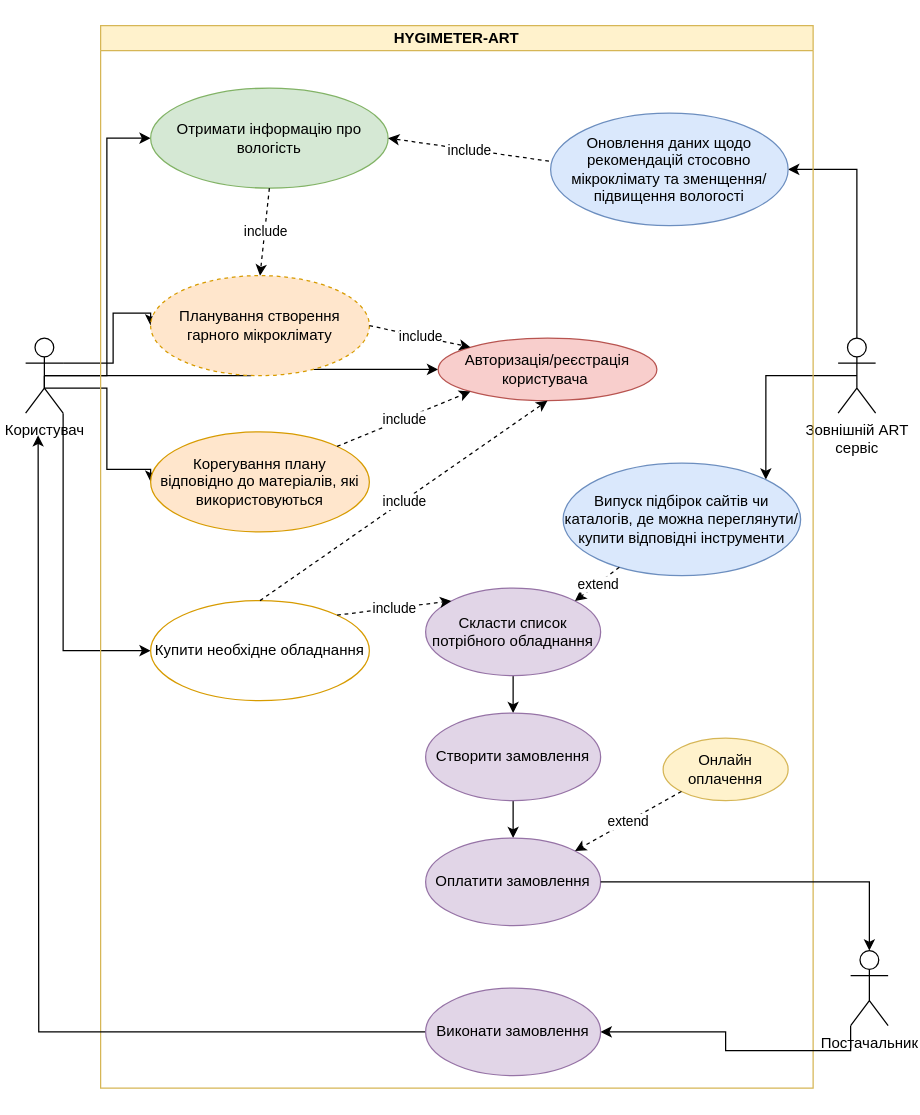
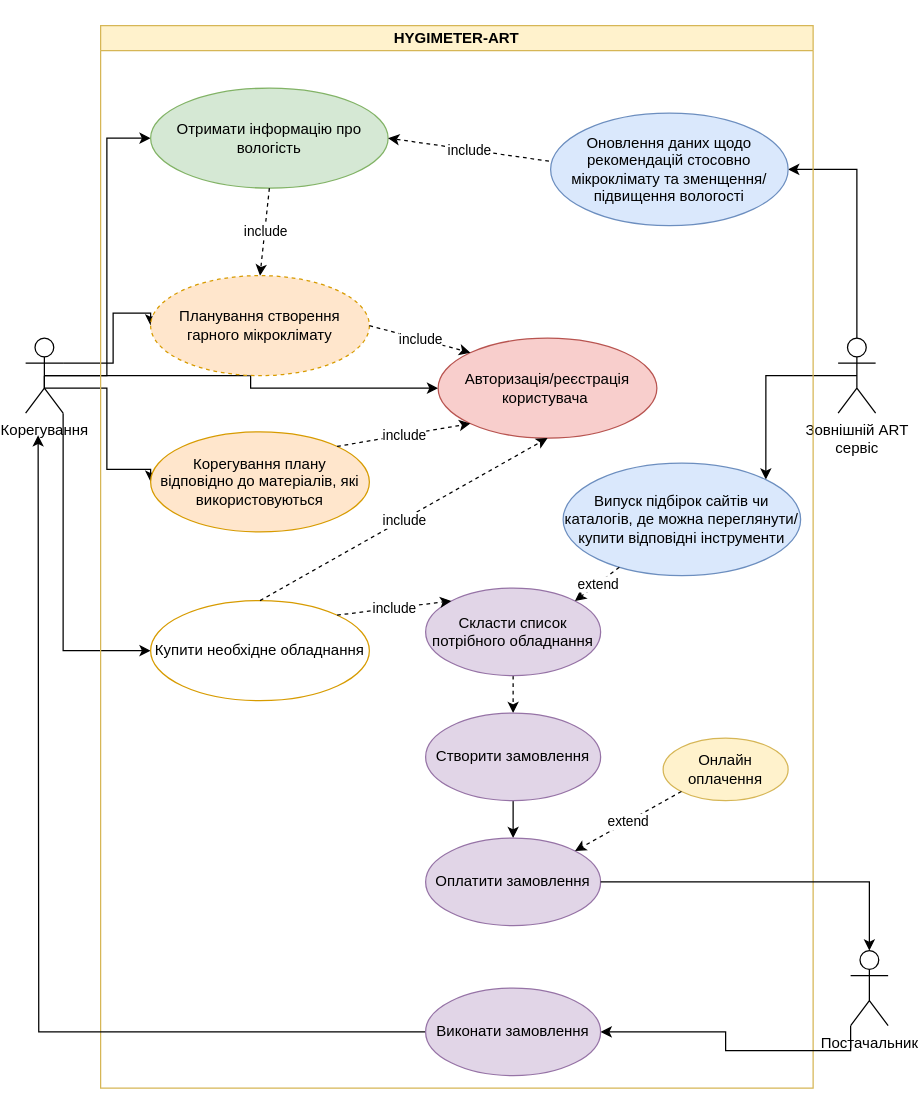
(548, 369) -> (548, 388)
(45, 431) -> (45, 431)
(513, 691) -> (513, 691)
